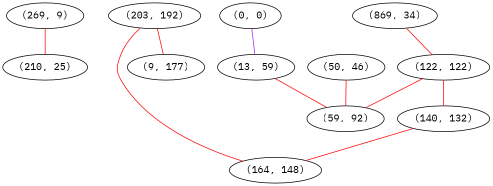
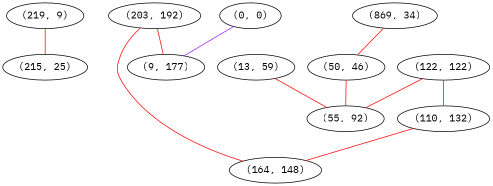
(45, 16) -> (45, 16)
(253, 42) -> (209, 41)
(419, 42) -> (371, 42)
(45, 67) -> (45, 67)
(346, 119) -> (346, 119)
(444, 119) -> (444, 119)
